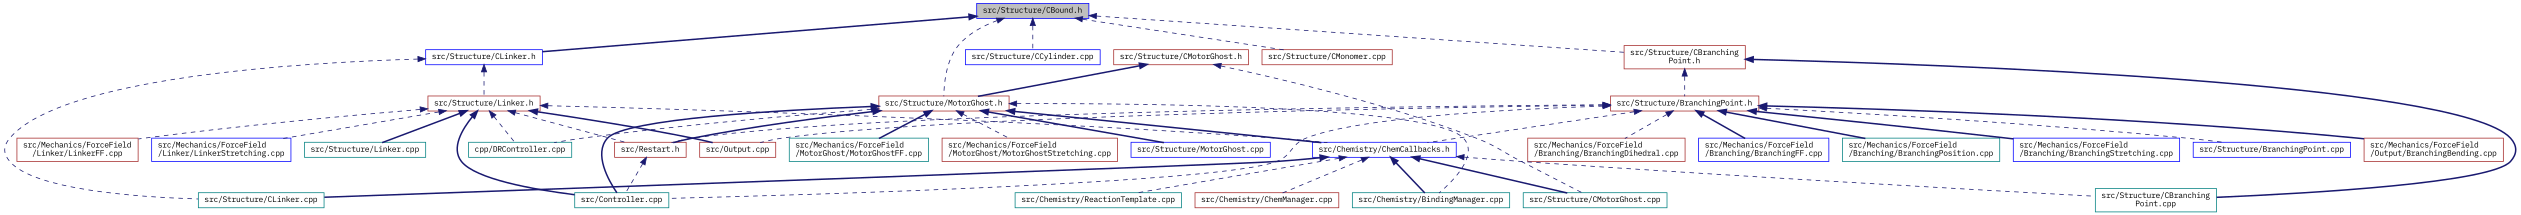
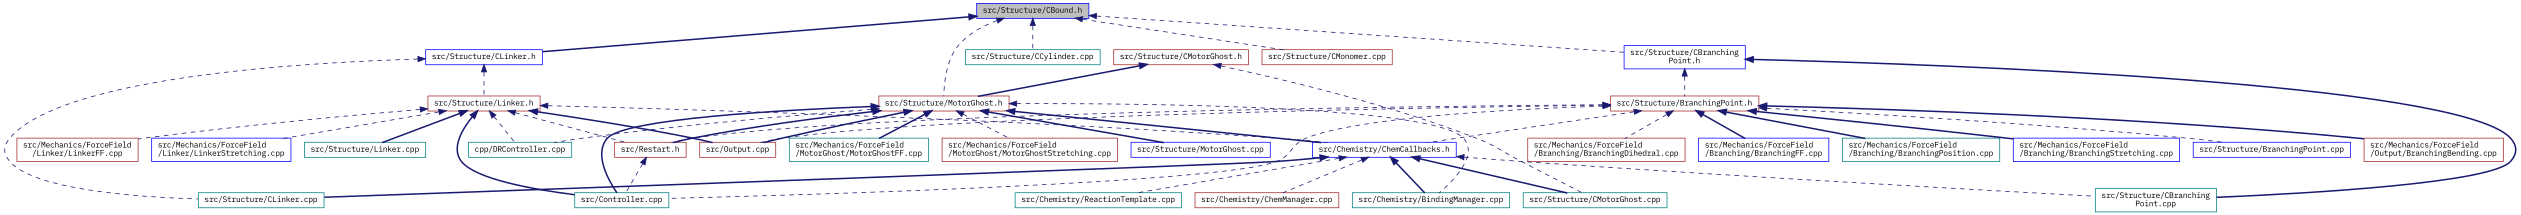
(1033, 57) -> (1033, 57)
(1685, 57) -> (1685, 57)
none -> (834, 127)
